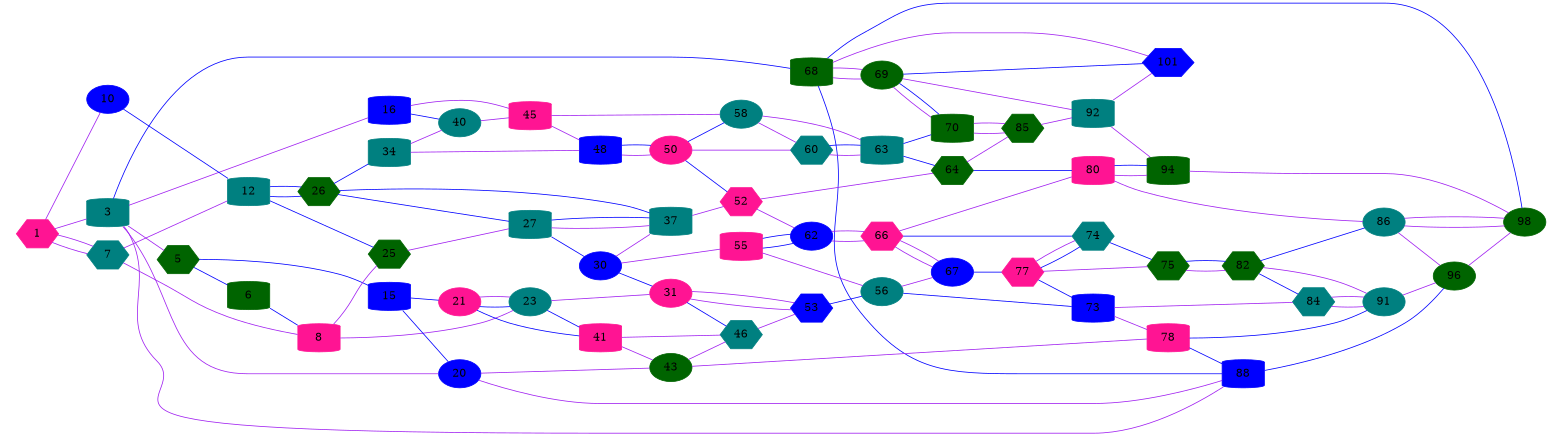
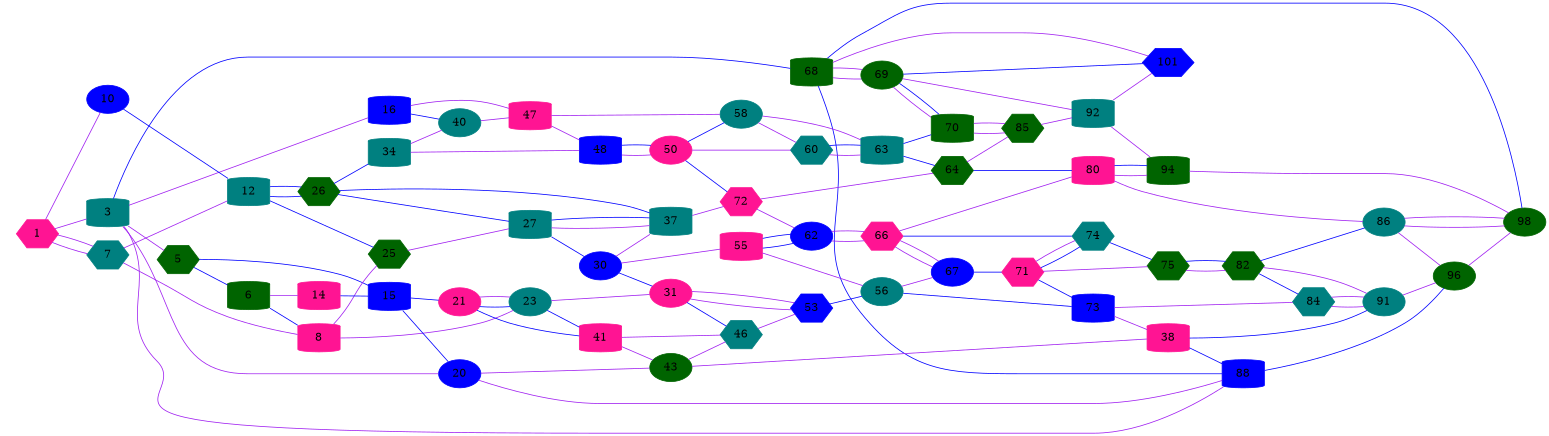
(530, 116) -> (530, 116)
(741, 202) -> (741, 202)
(1023, 272) -> (1023, 272)
none -> (319, 296)
(1168, 338) -> (1168, 338)
